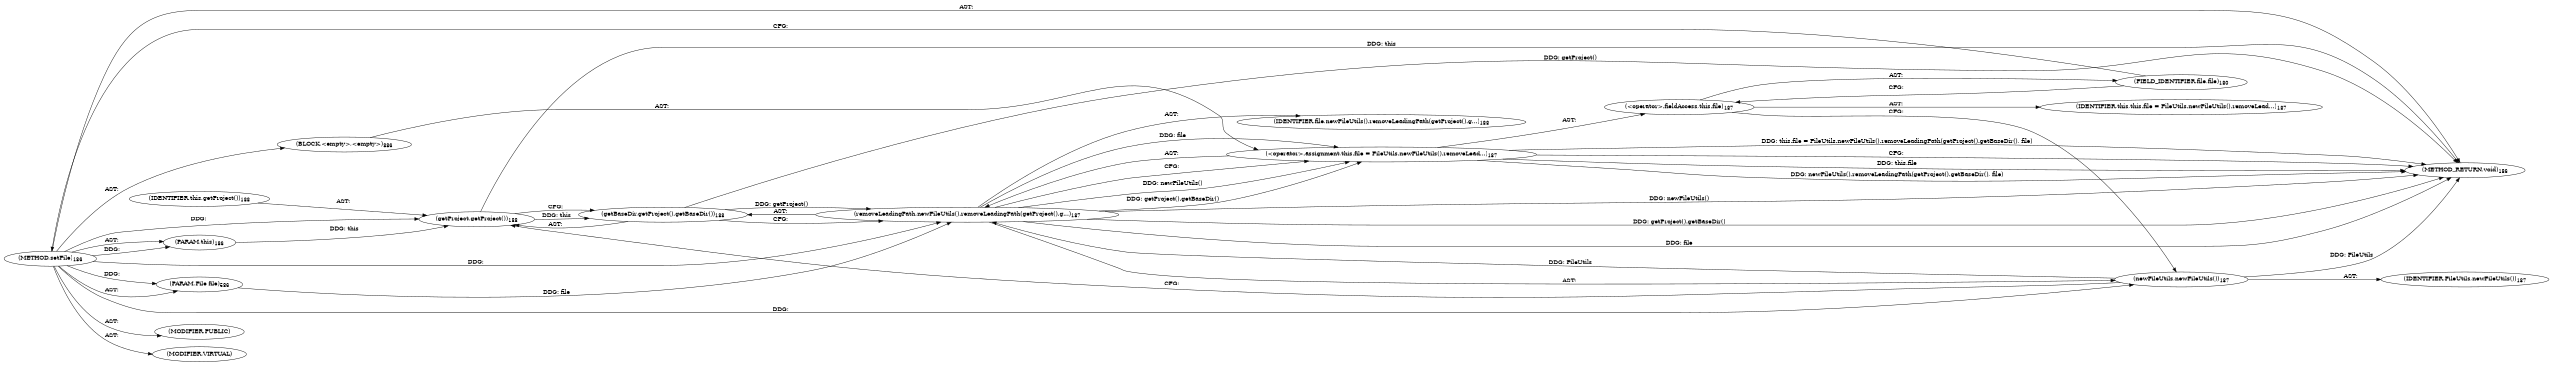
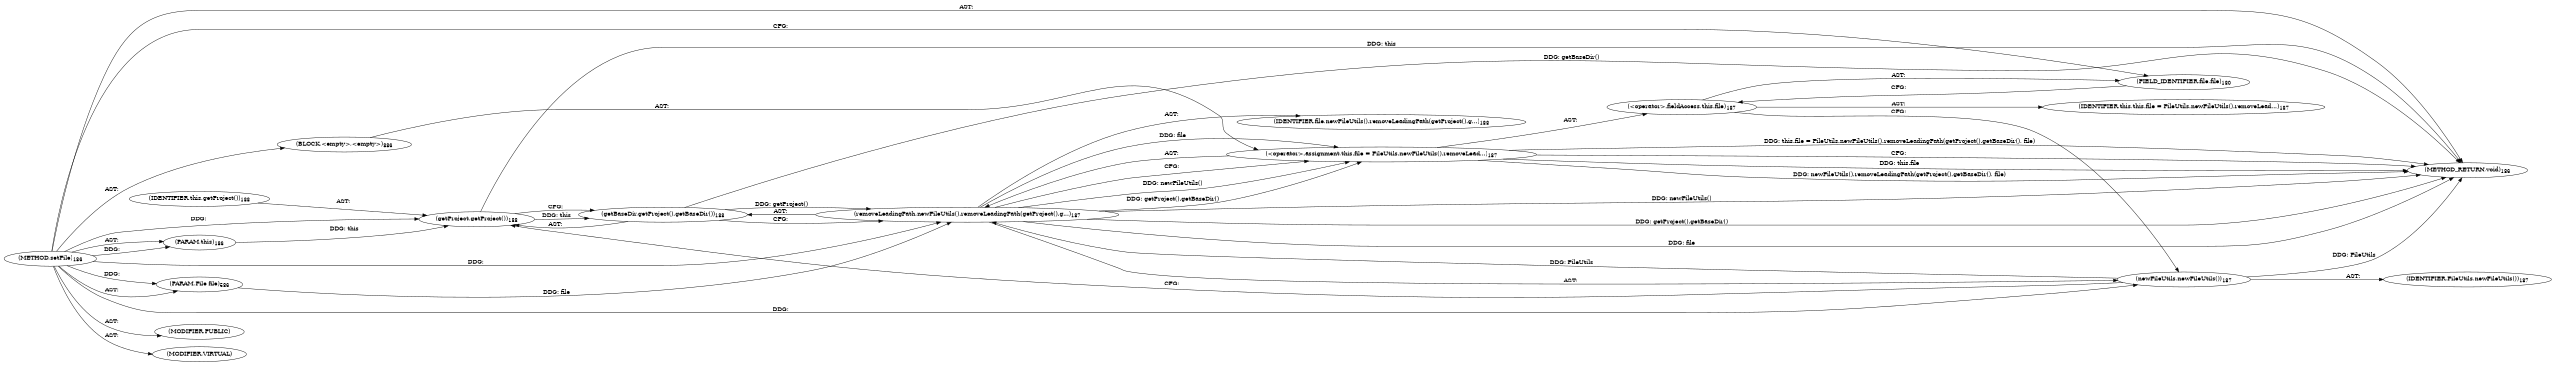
(1032, 29) -> (1030, 29)
(1570, 58) -> (1572, 58)
